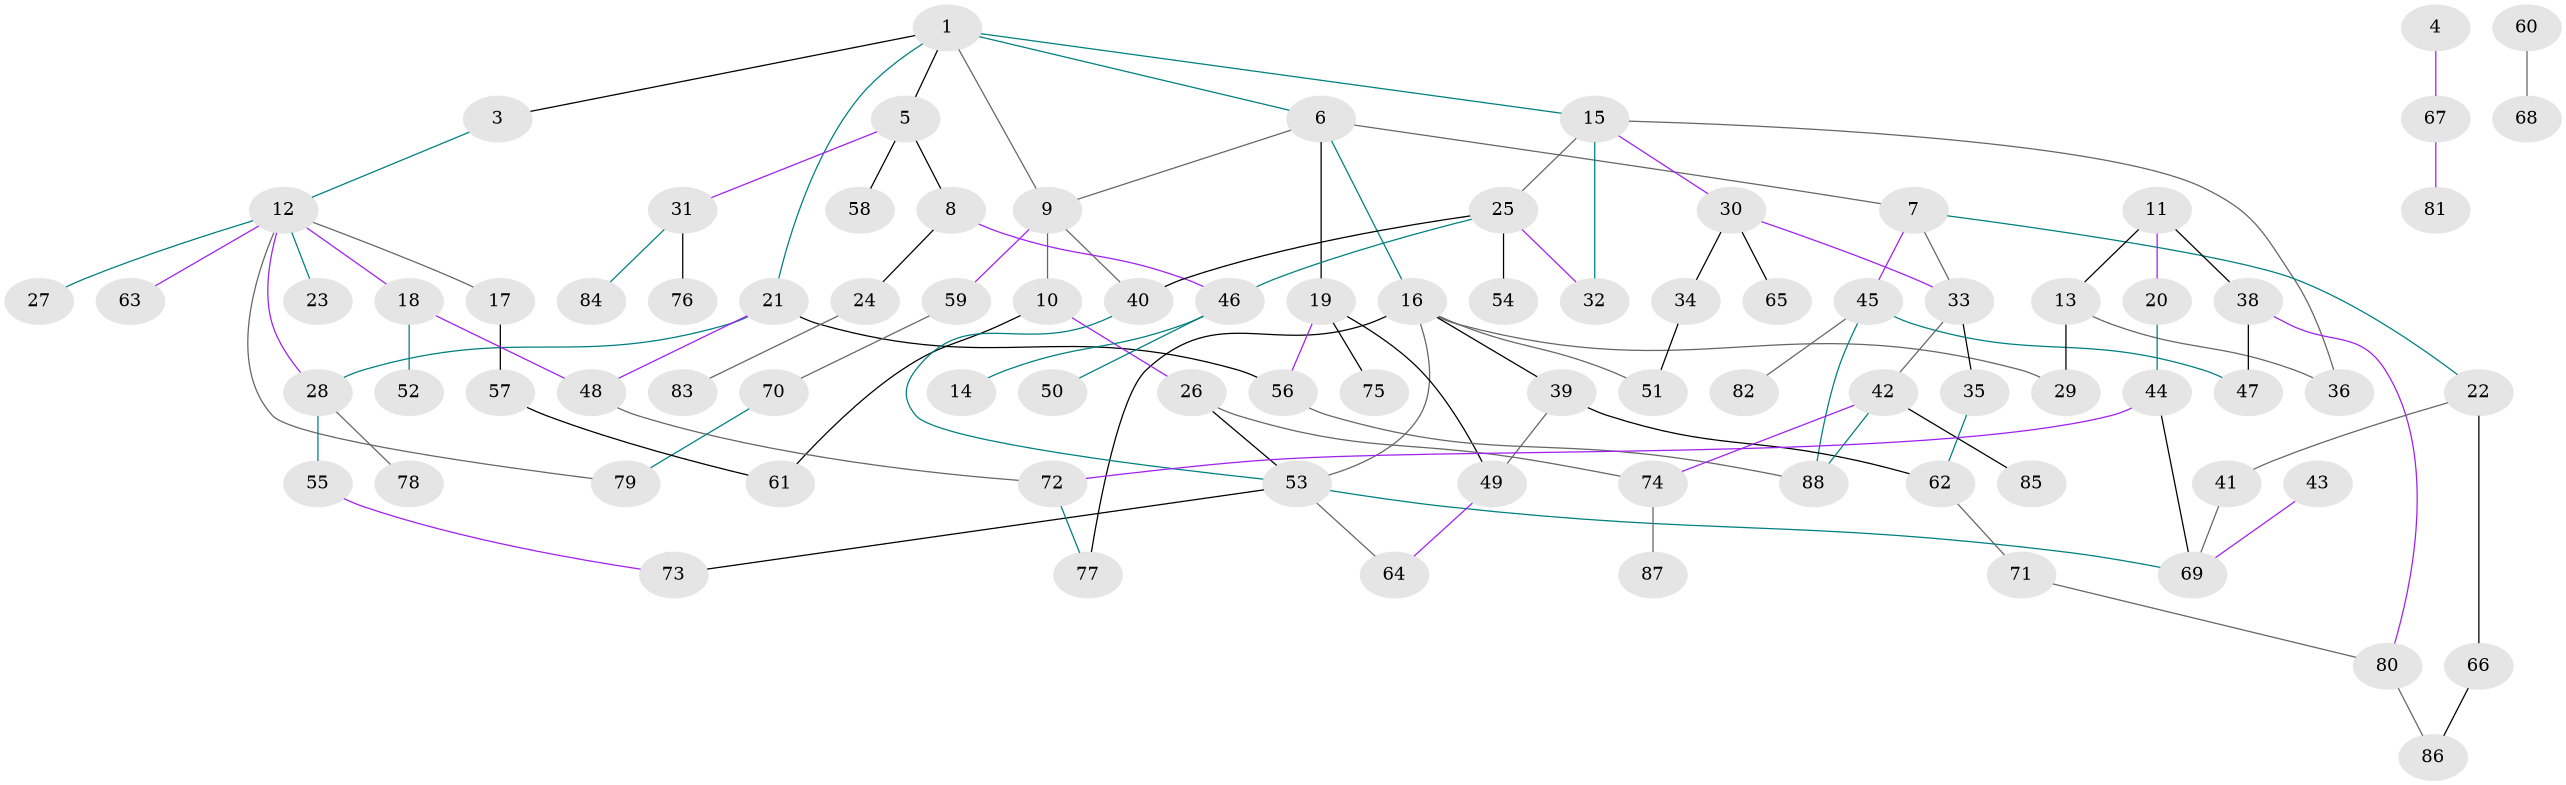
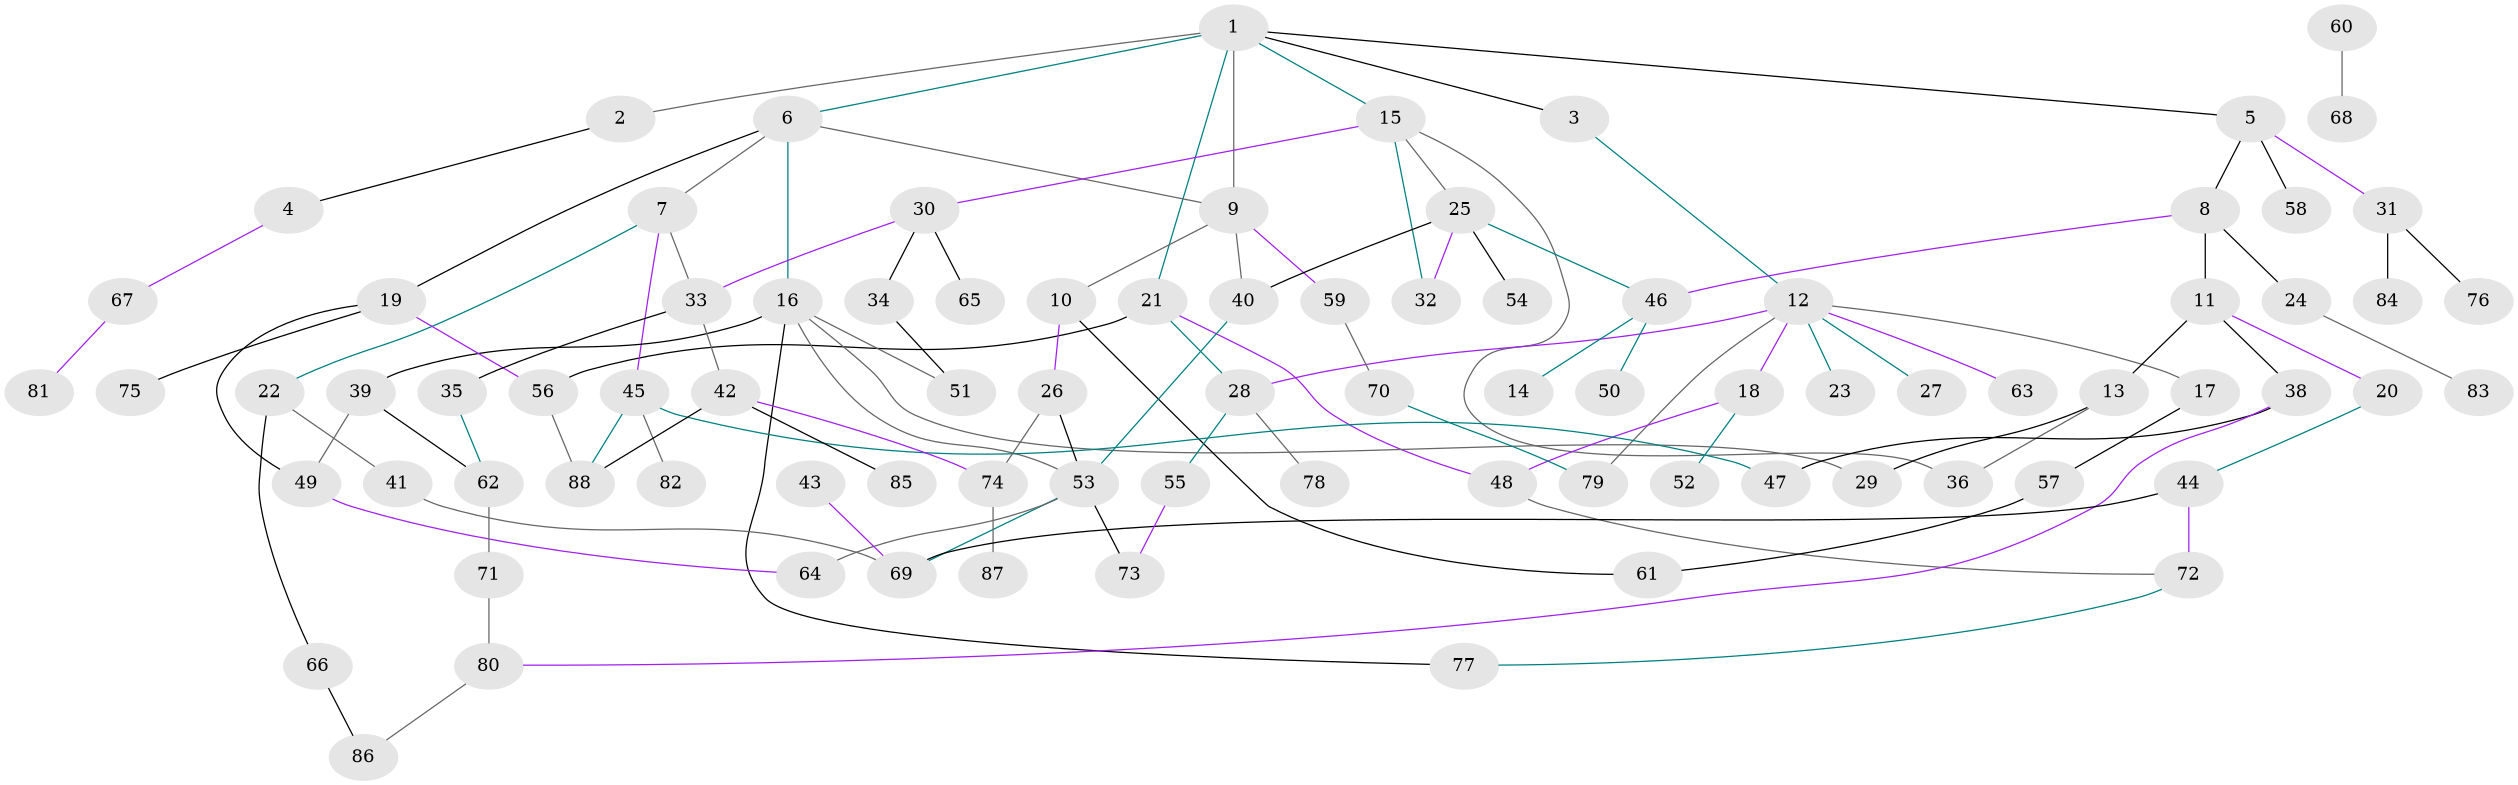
none -> (621, 119)
(637, 256) -> (2388, 256)
none -> (2205, 256)
(1851, 436) -> (660, 434)
